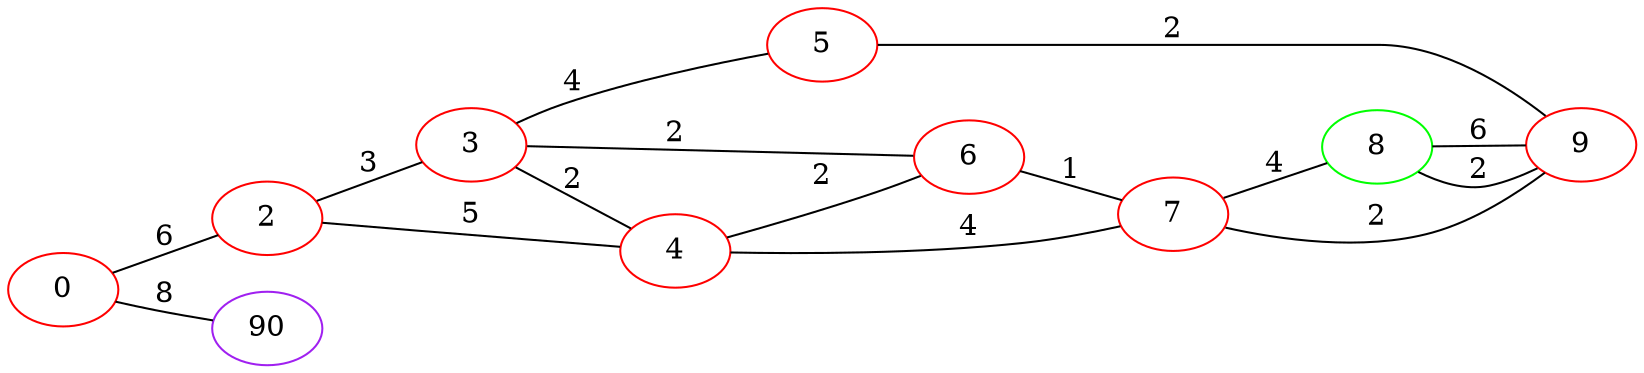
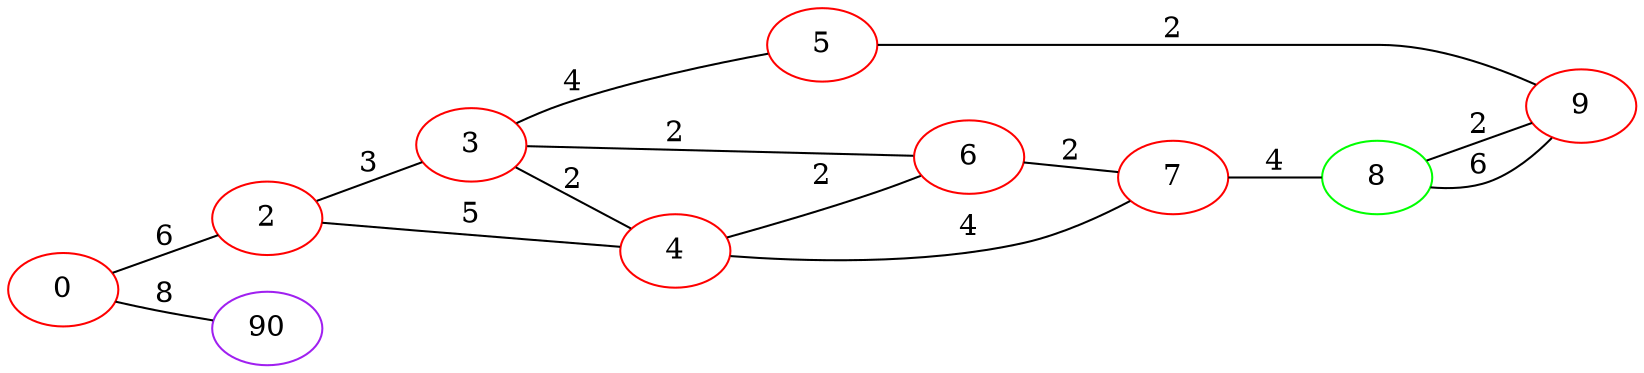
(1071, 170) -> (1071, 152)
(1393, 240) -> none
